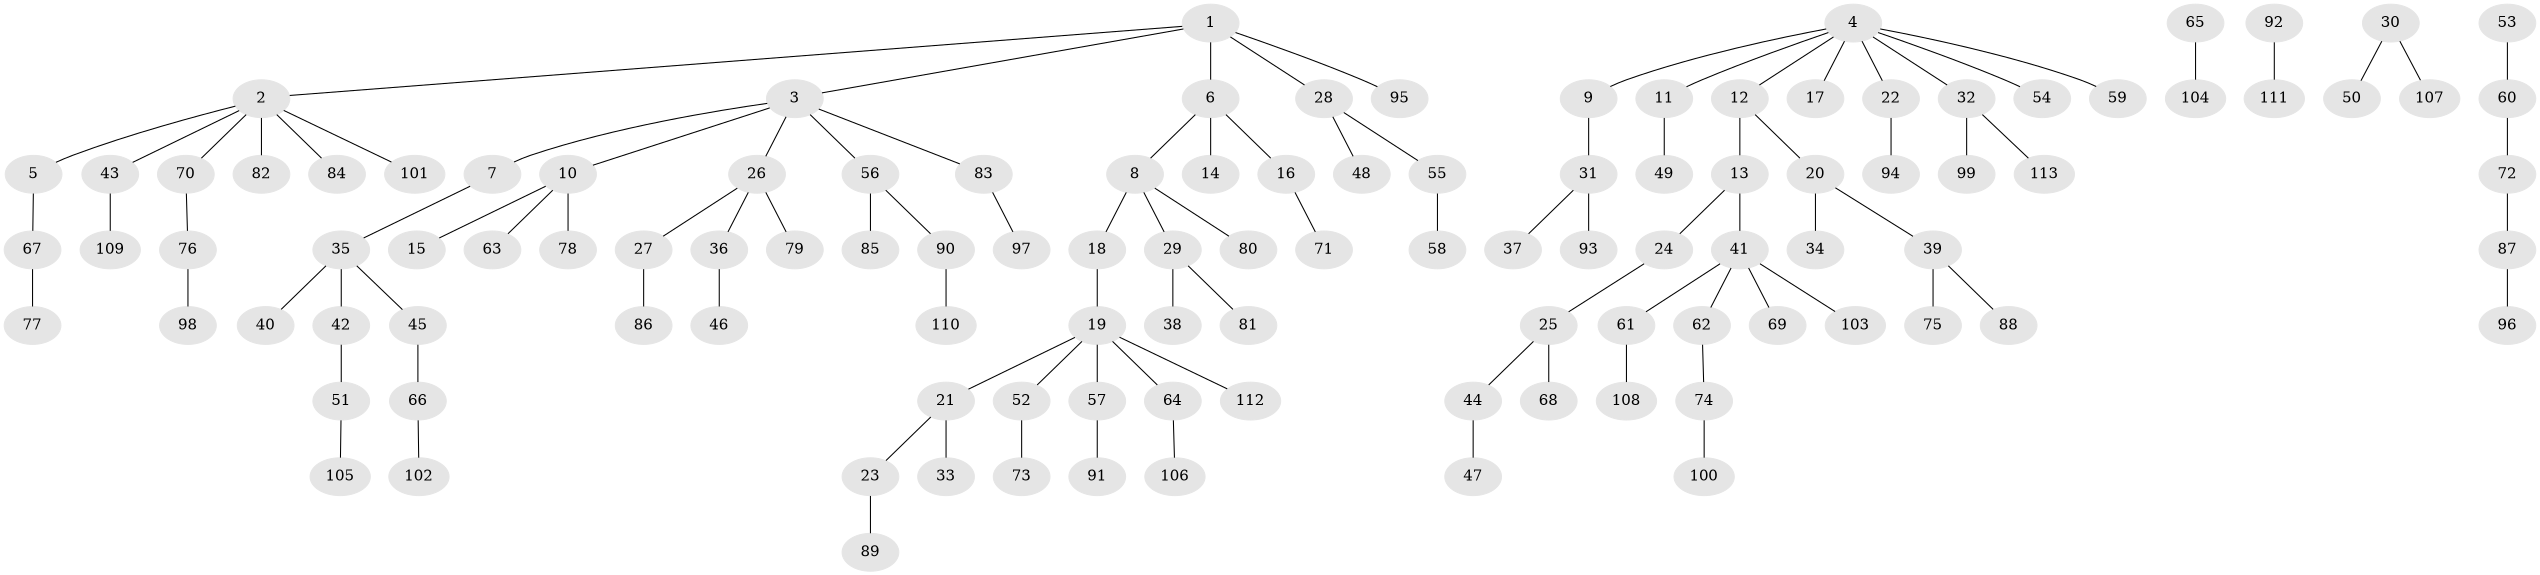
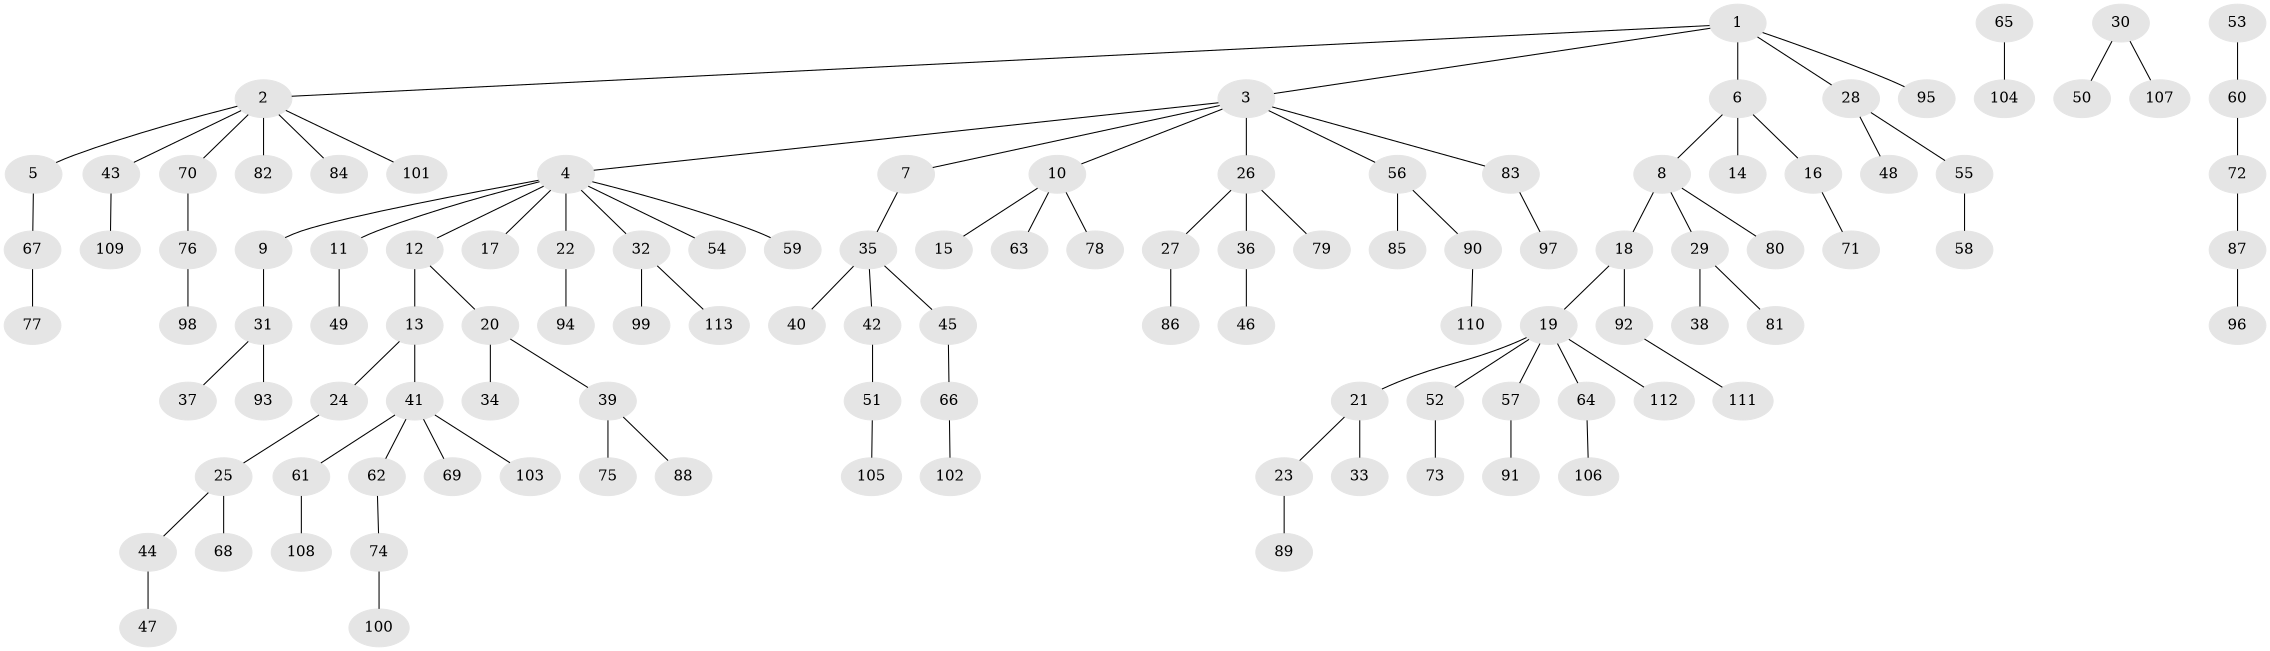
none -> (906, 137)
none -> (1624, 288)
